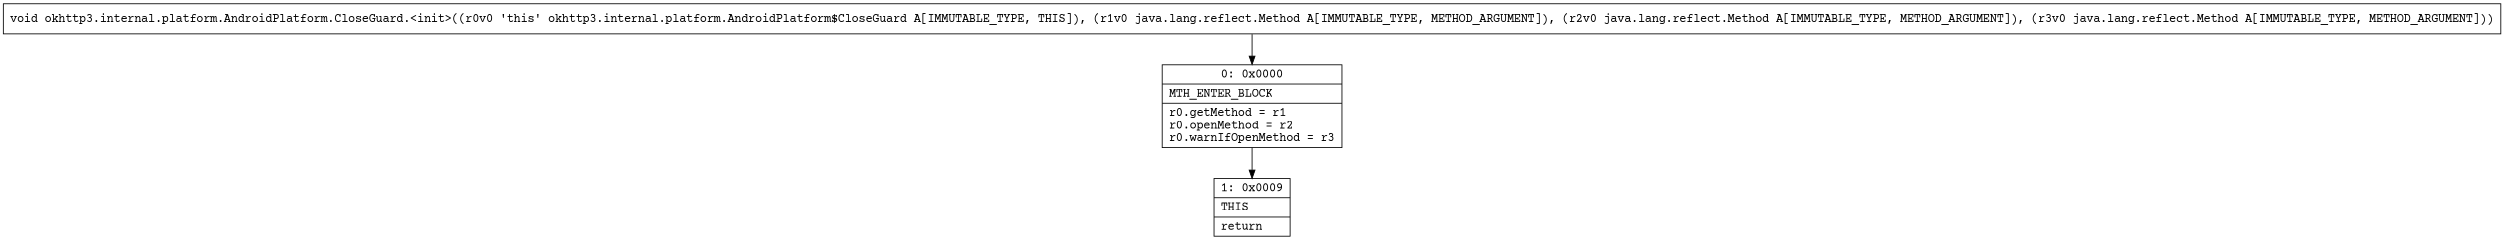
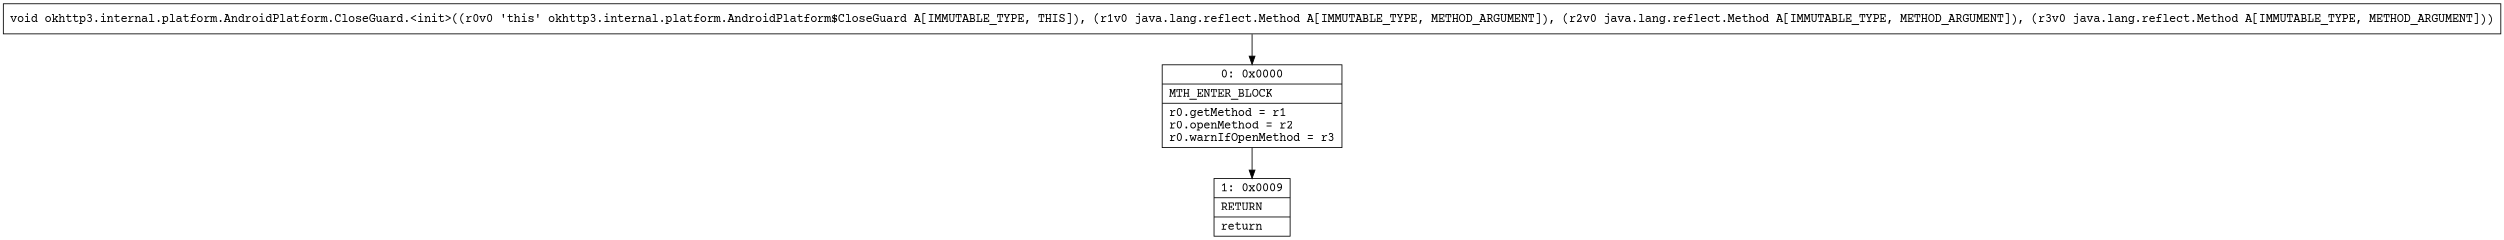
(1235, 207) -> (1242, 207)
